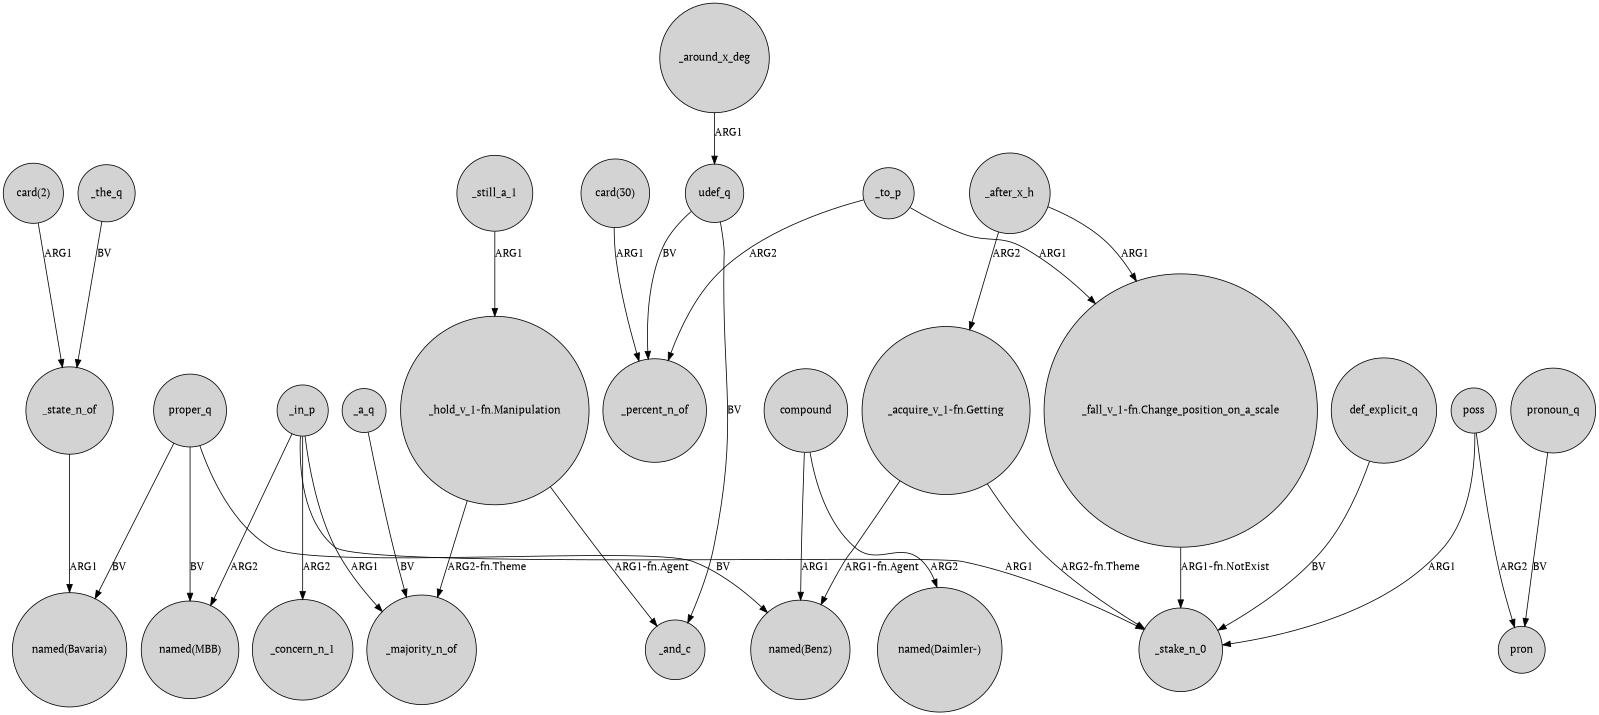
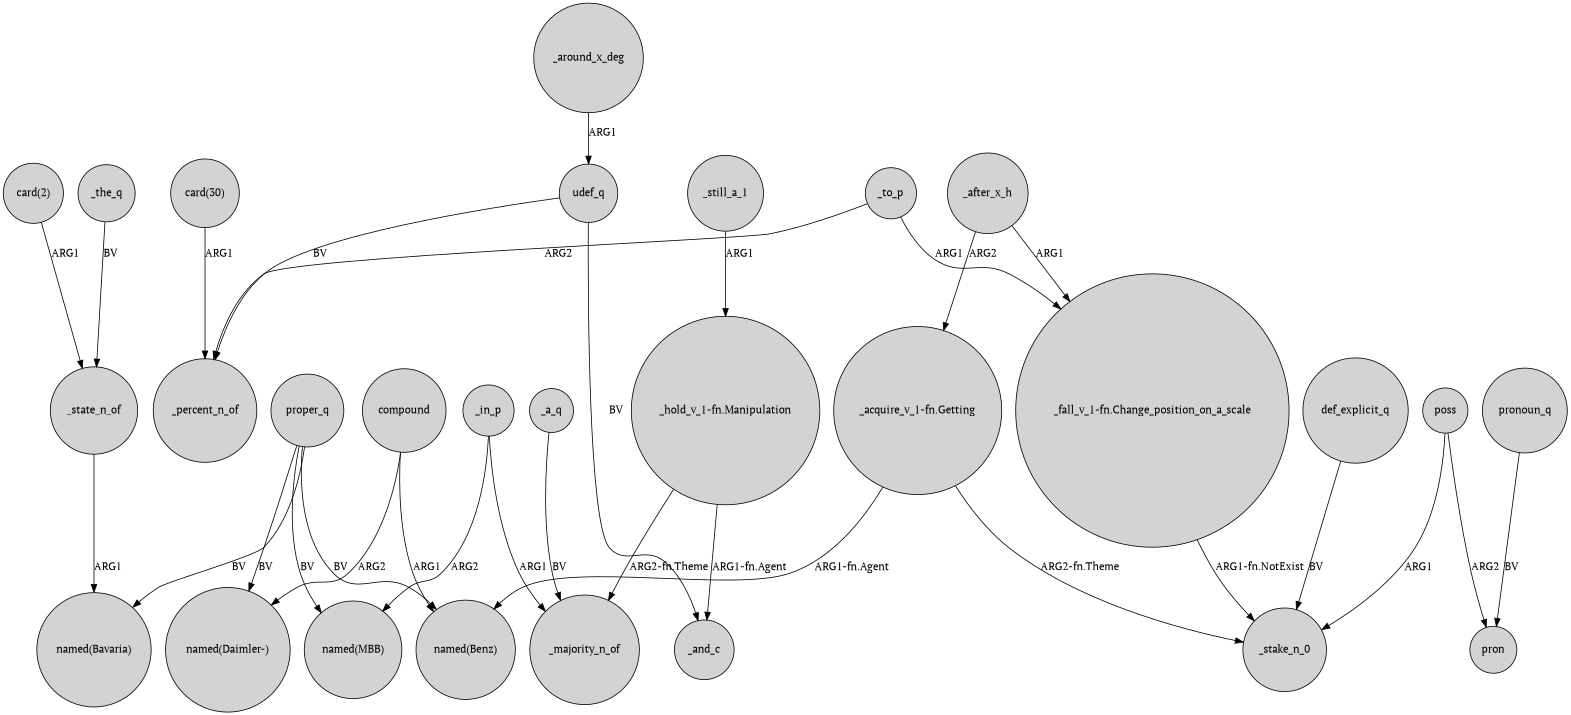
none -> (275, 515)
(704, 560) -> none
(303, 650) -> none
